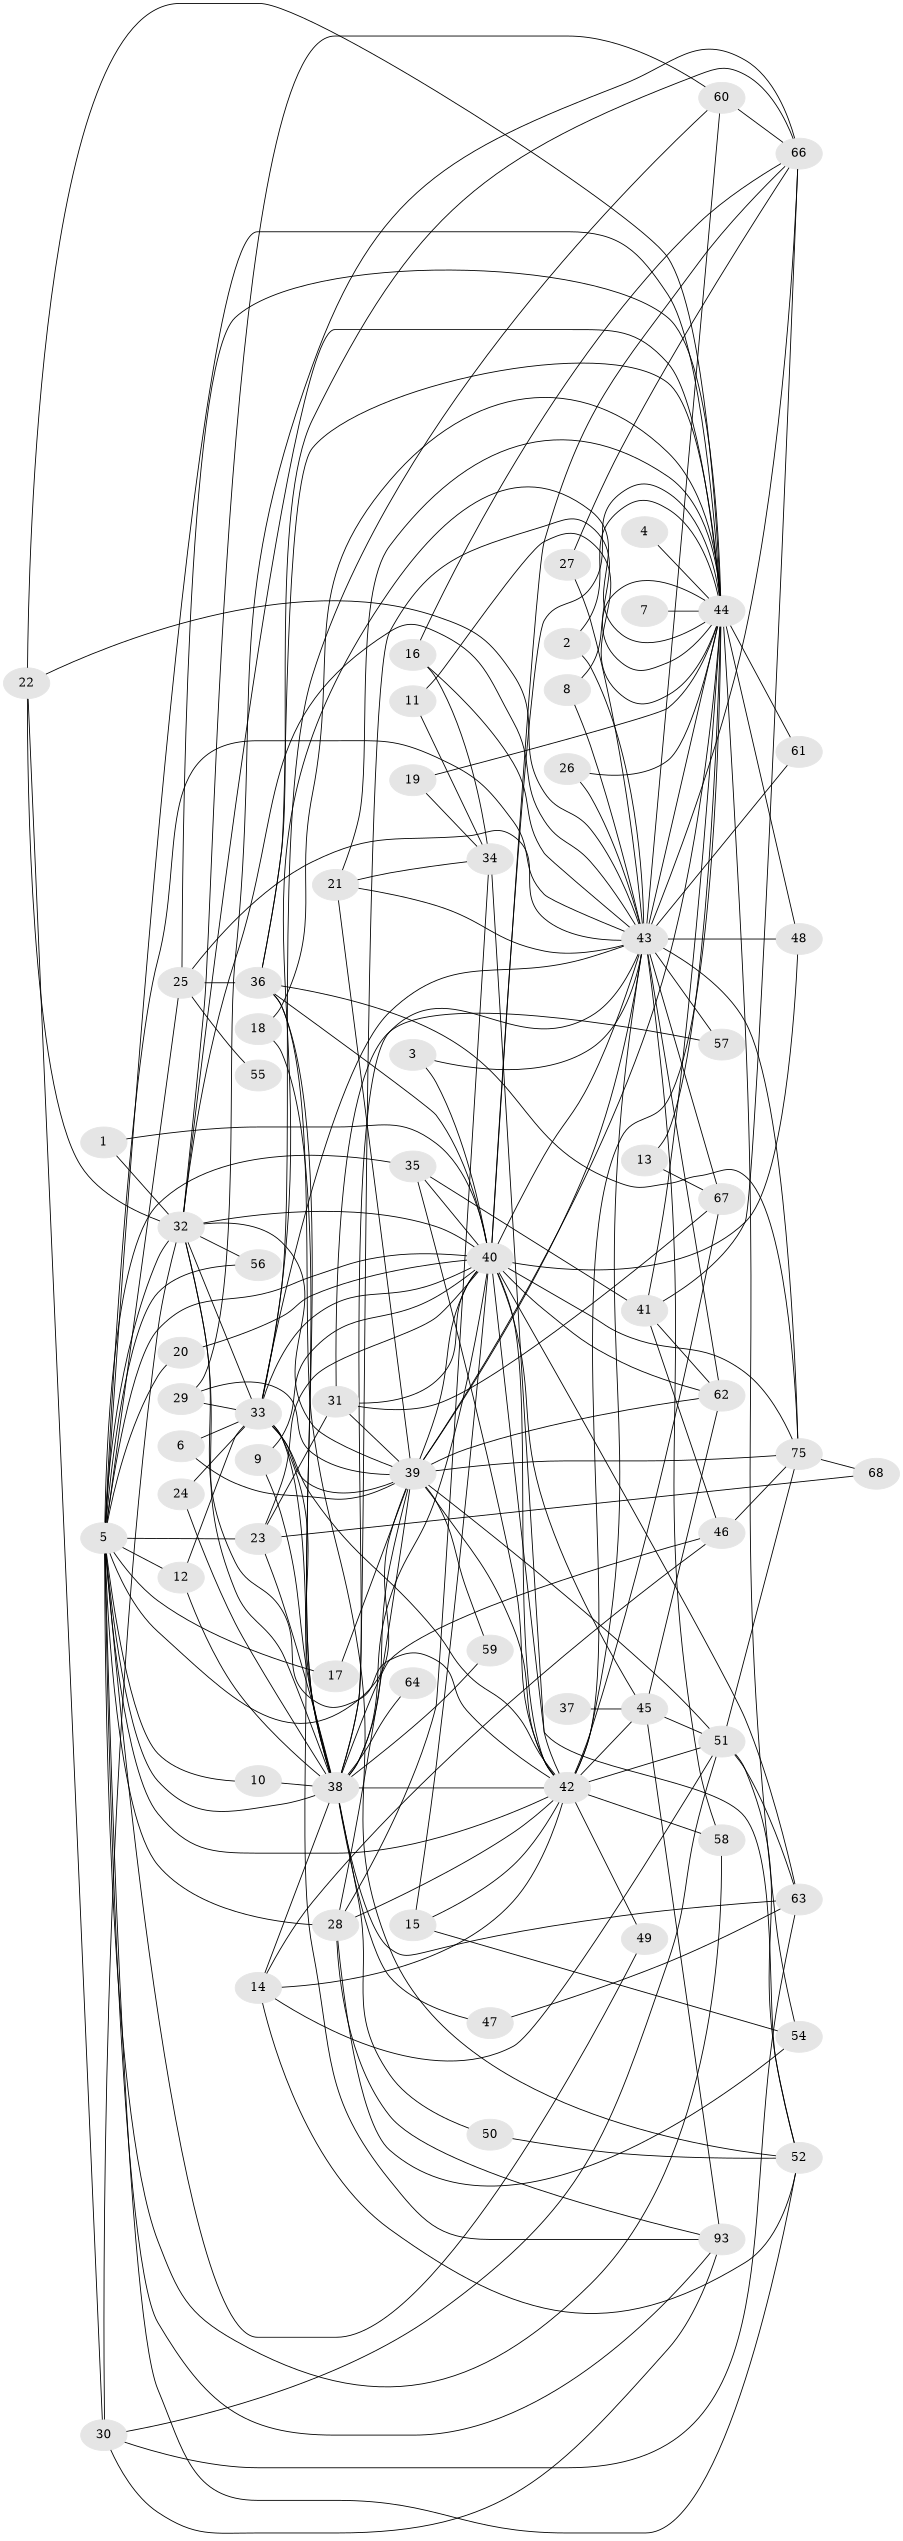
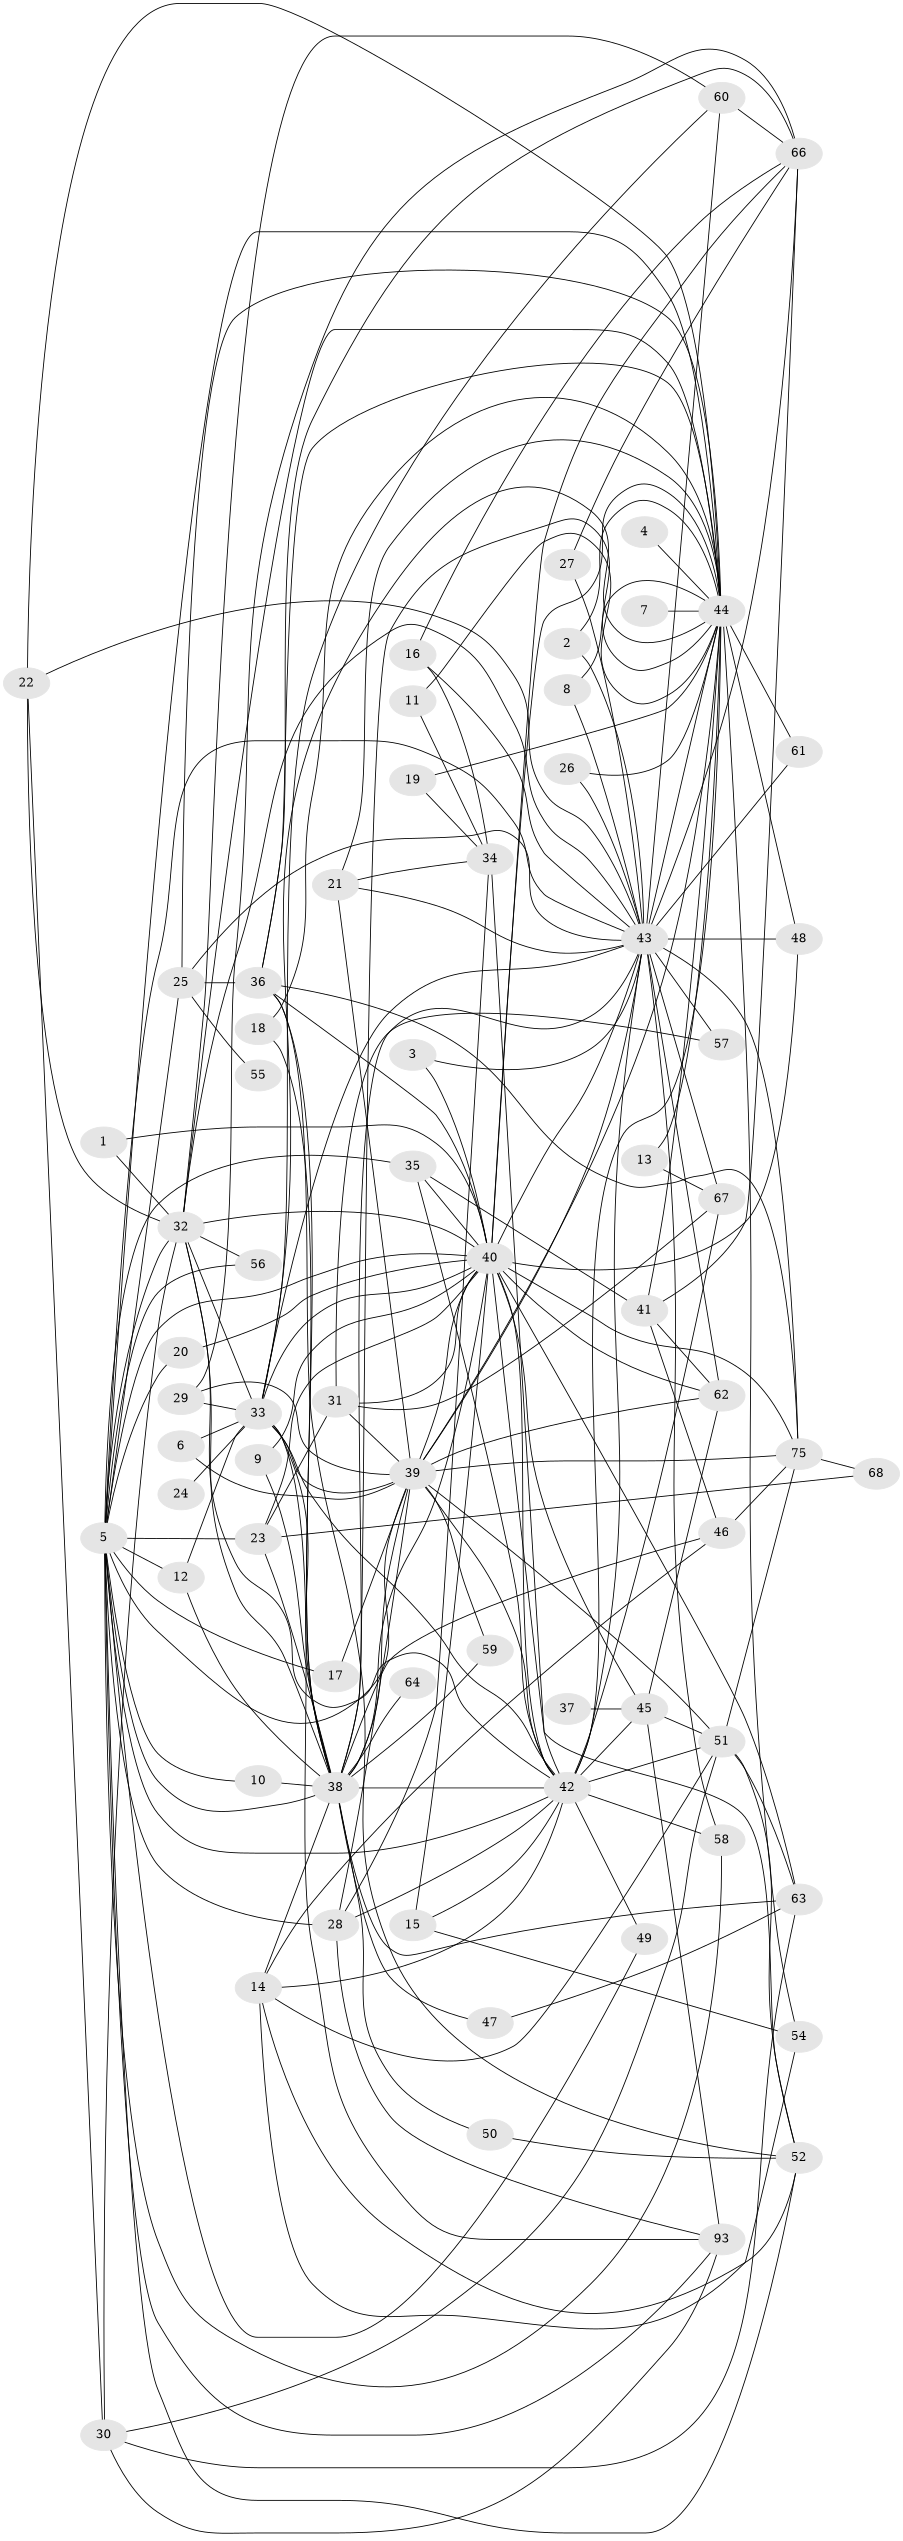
(298, 1345) -> none
(244, 1640) -> none
(492, 2186) -> (498, 2320)
